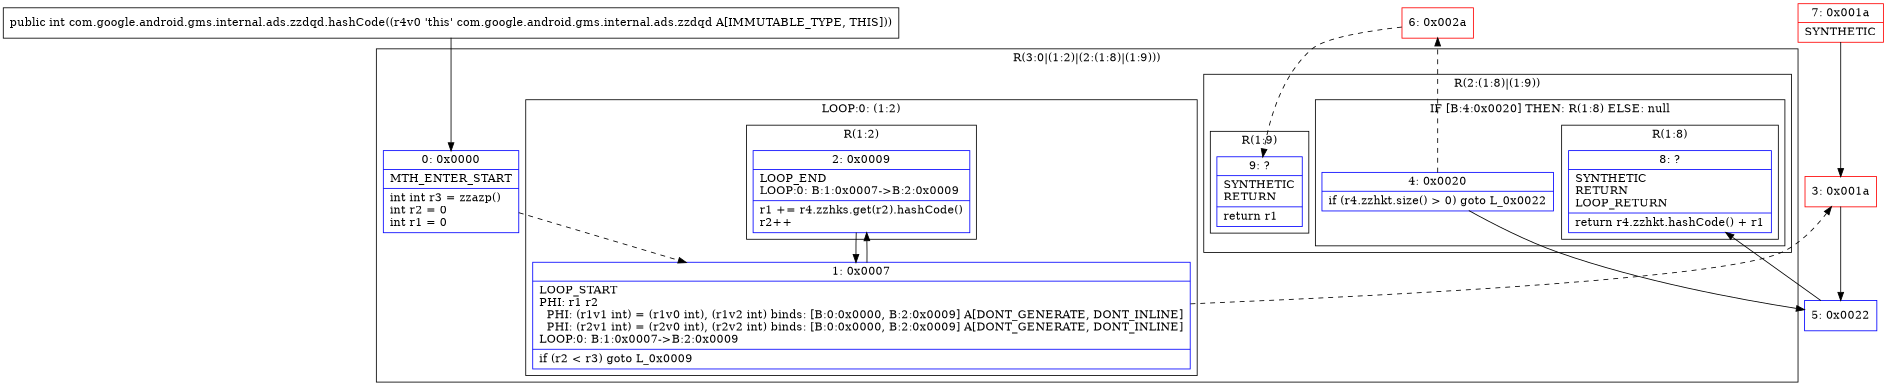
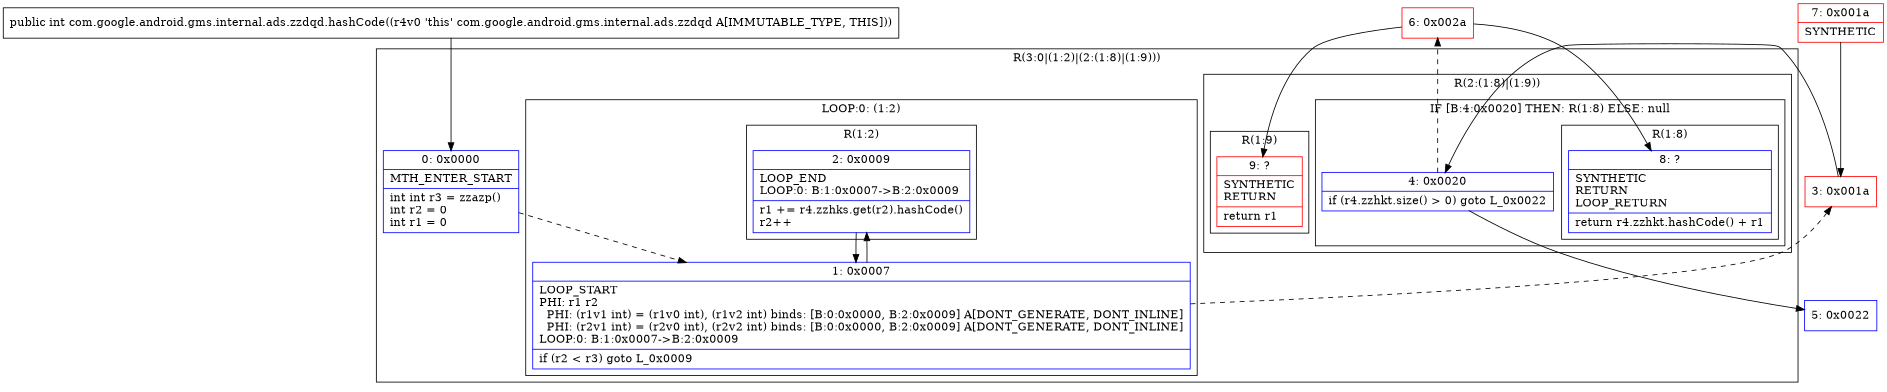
(1305, 56) -> (1305, 56)
(1260, 192) -> (1260, 192)
(1841, 249) -> (1658, 44)
(1777, 269) -> (1578, 57)
